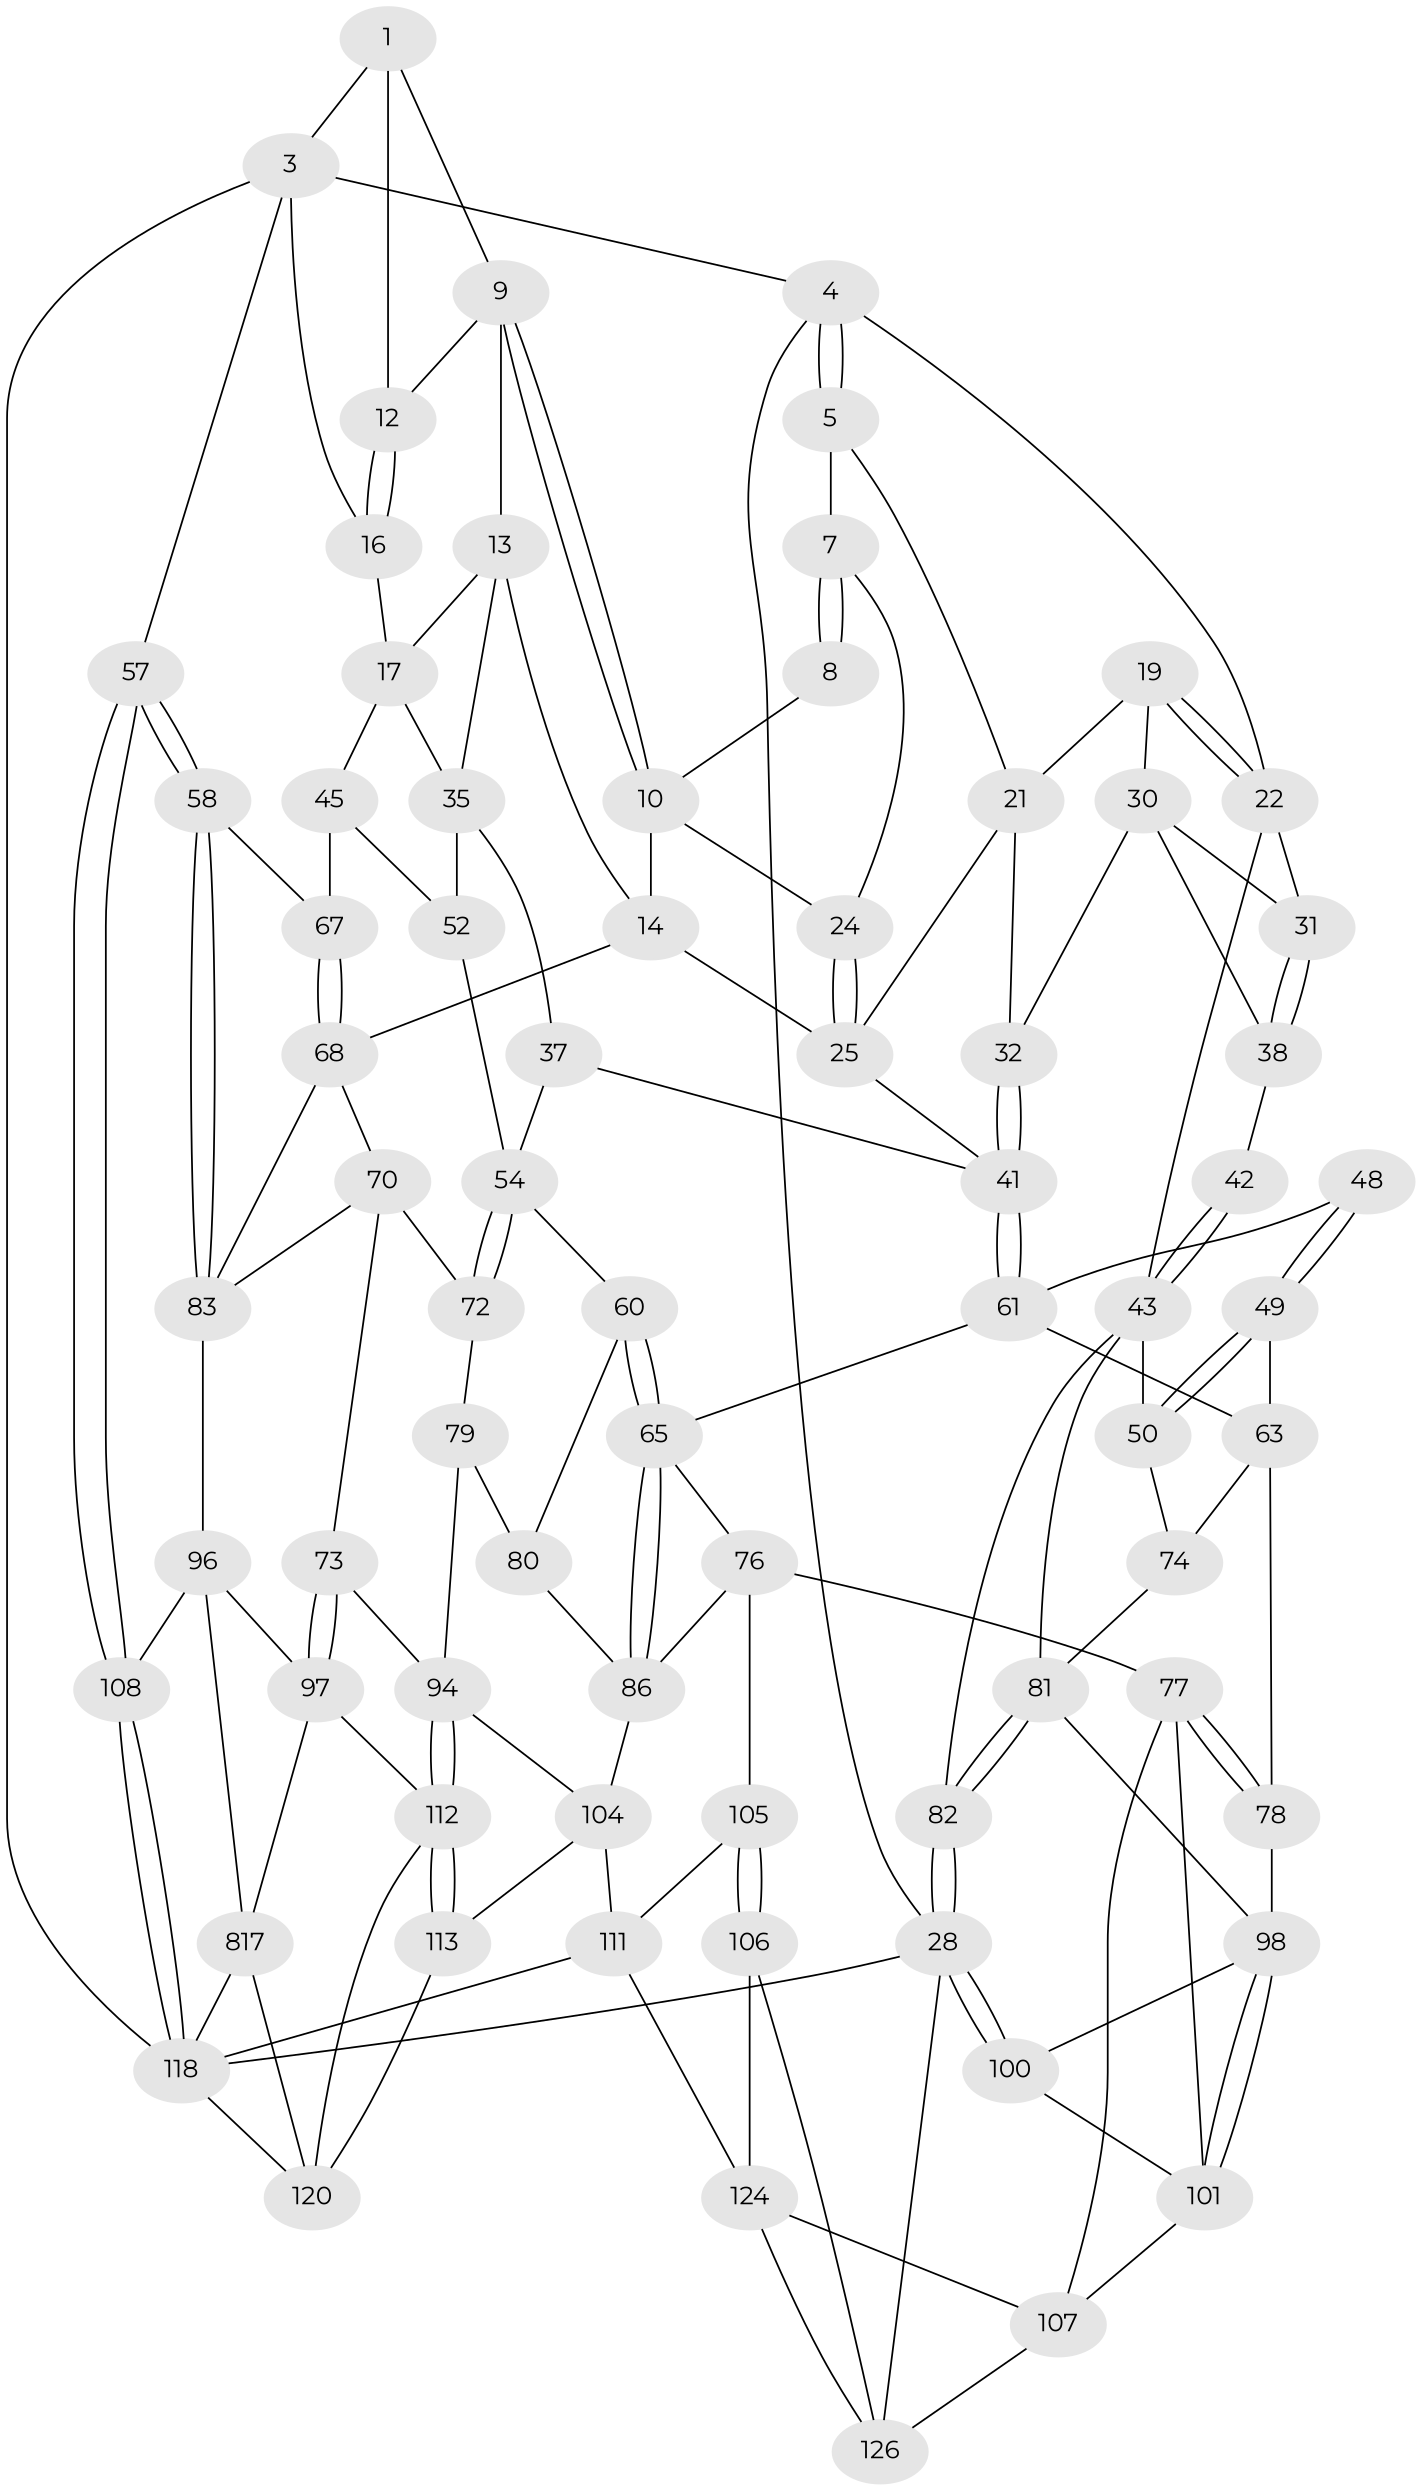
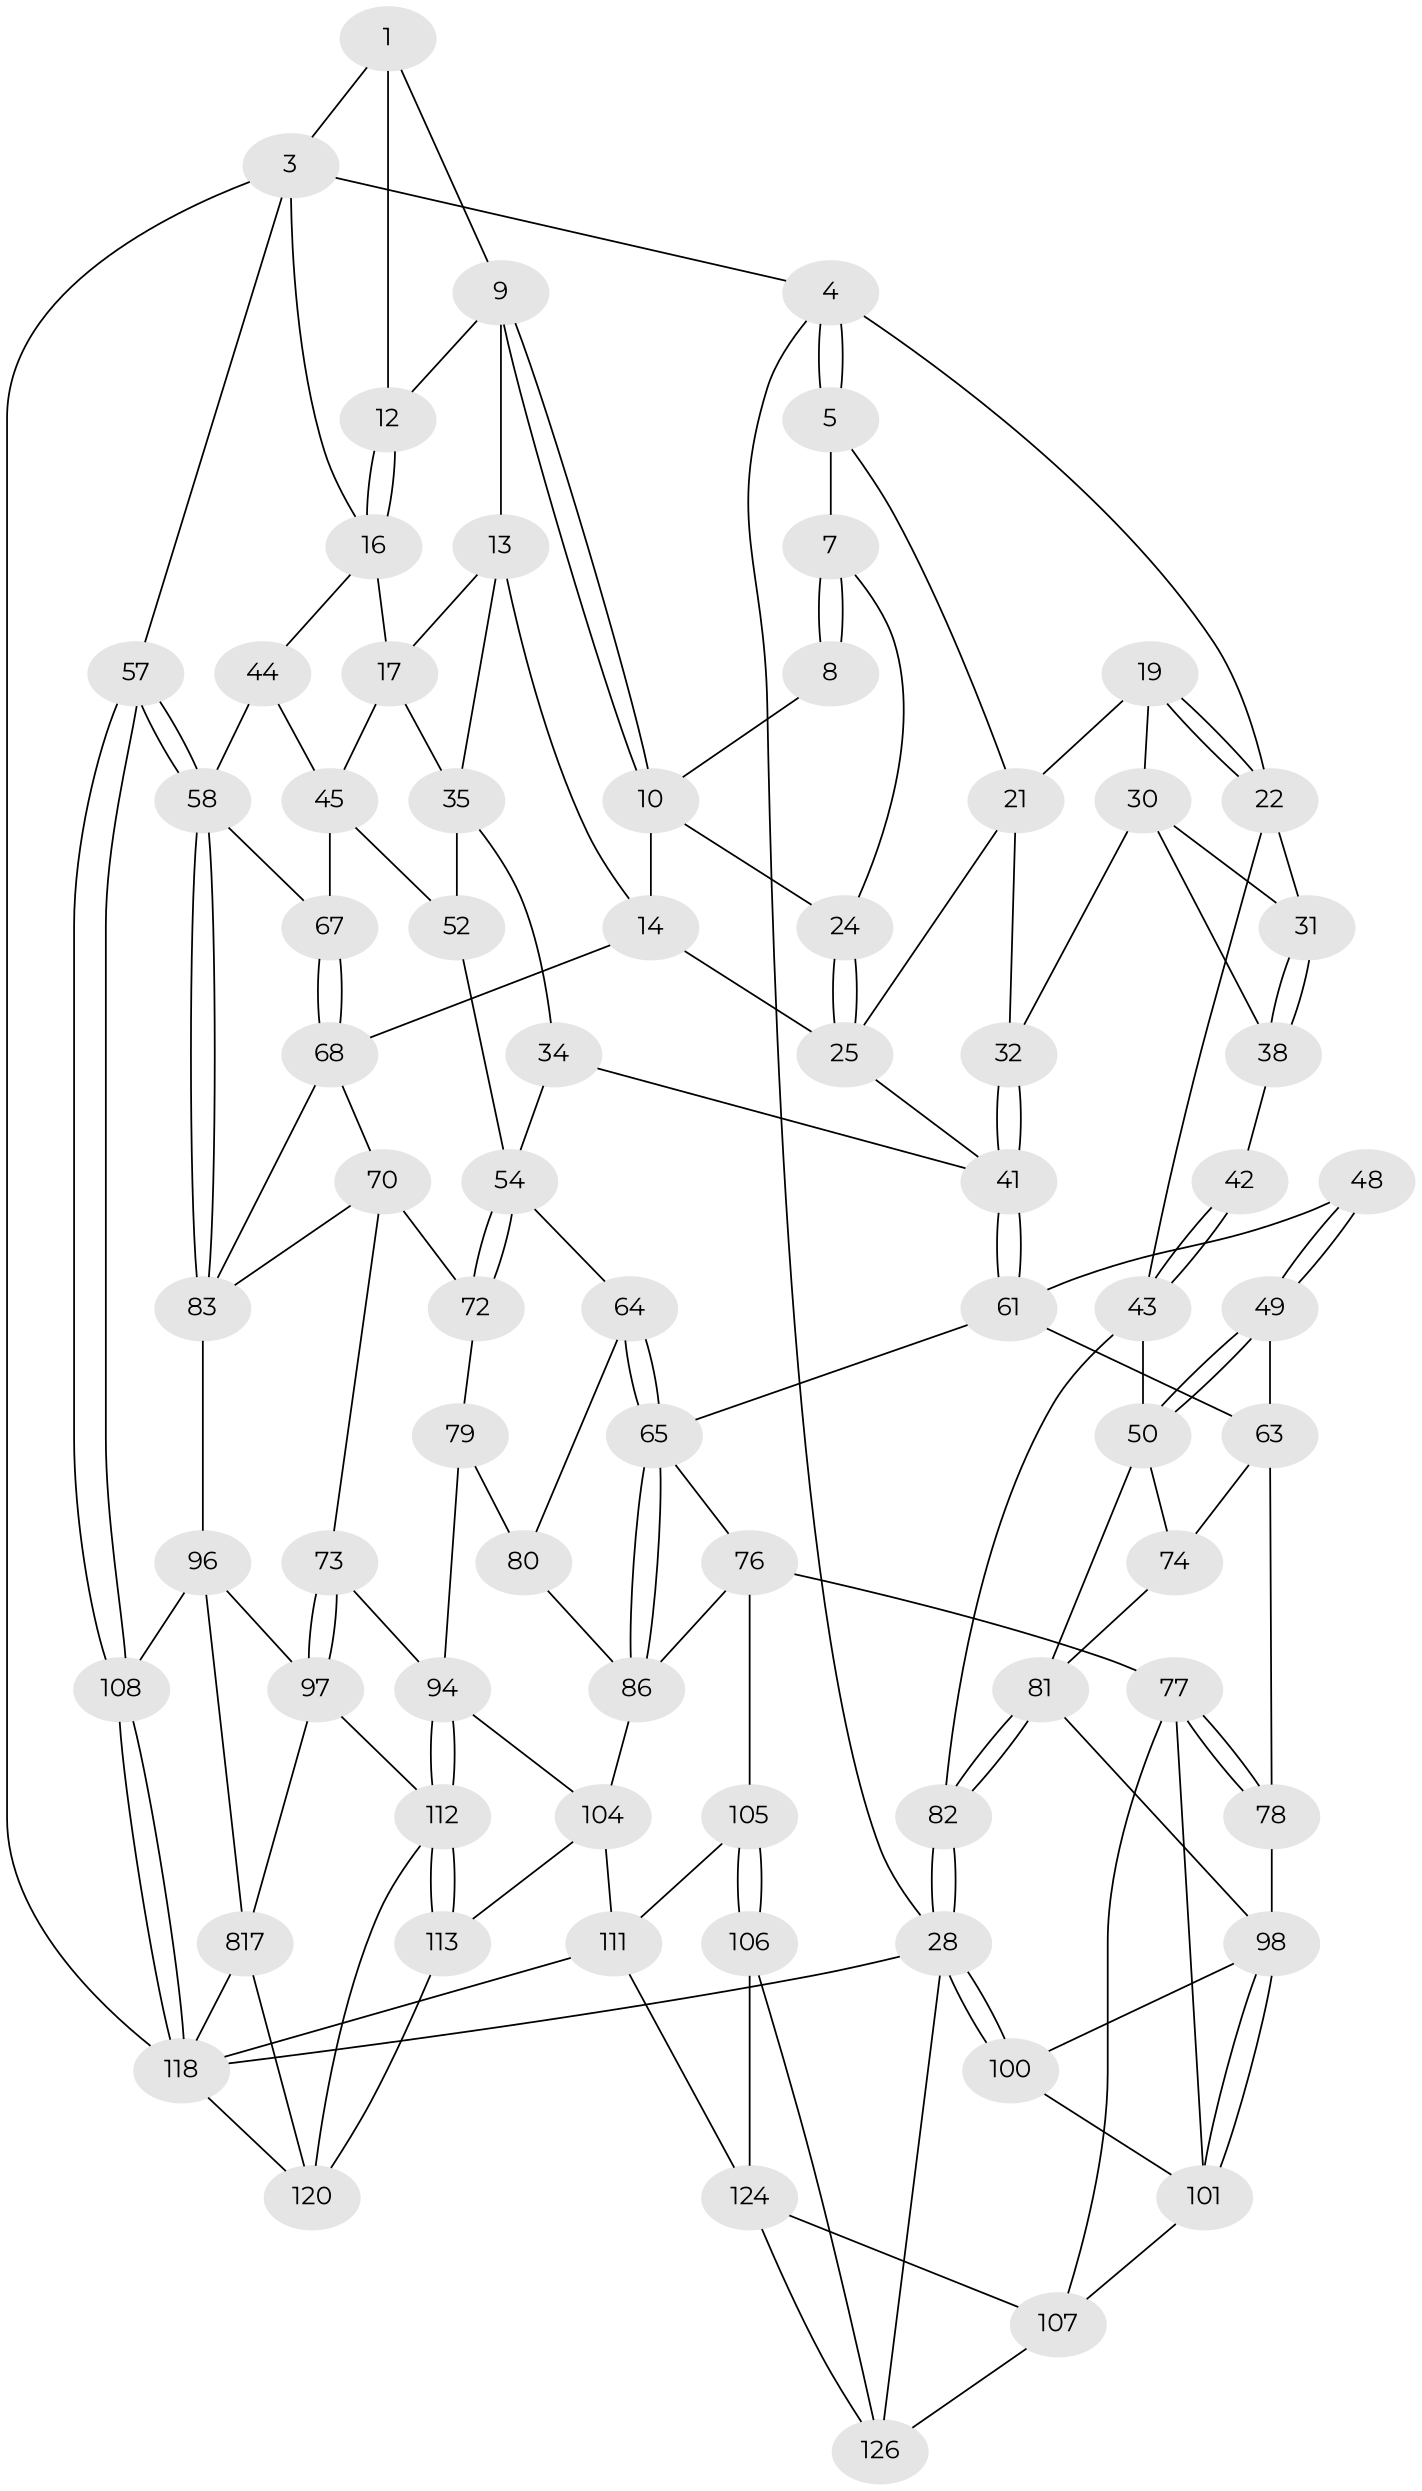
none -> (263, 674)
(554, 1055) -> (554, 1055)
(630, 1309) -> (630, 1309)
(1056, 1491) -> (1092, 1563)
